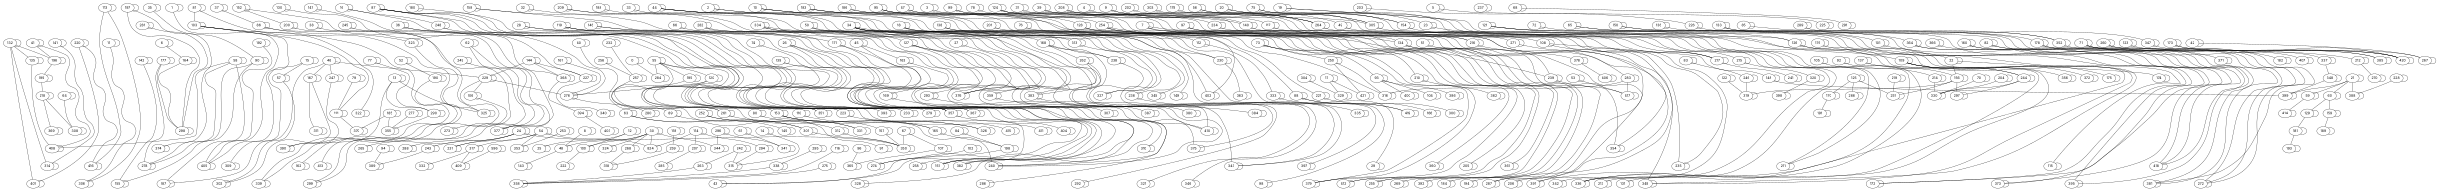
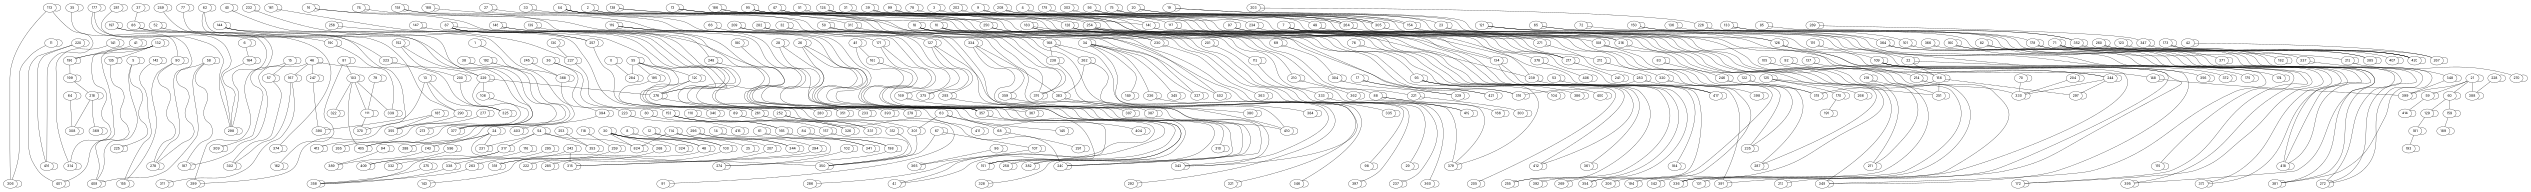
none -> (1276, 43)
none -> (1222, 61)
(79, 97) -> (134, 132)
none -> (971, 121)
